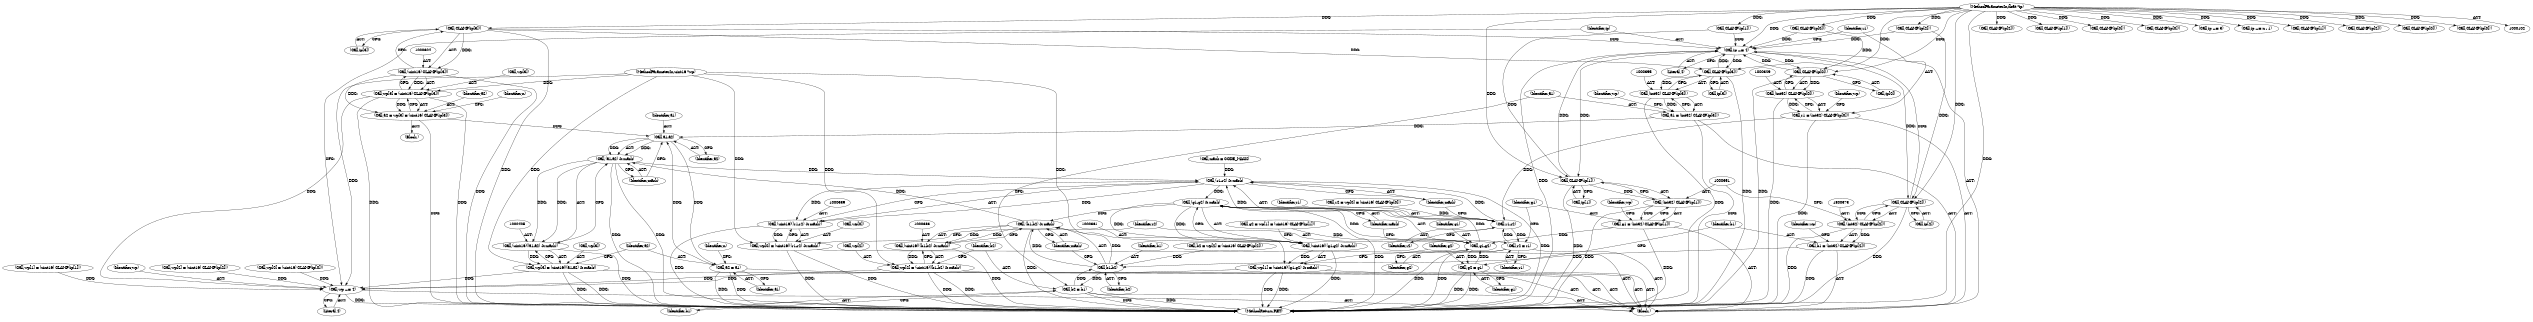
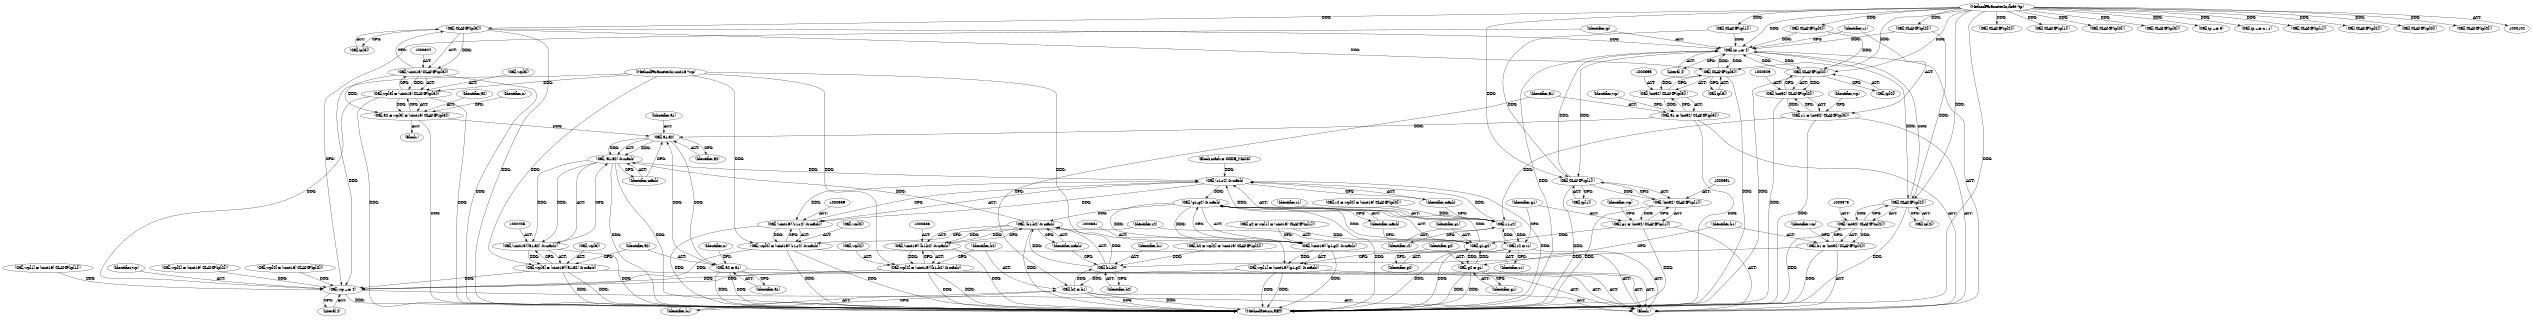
(1225, 159) -> (1225, 159)
(1787, 199) -> (1833, 235)
(1841, 203) -> (1841, 203)
none -> (631, 279)
(1670, 297) -> none
